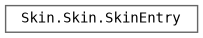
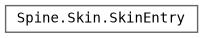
(102, 19) -> (102, 19)
